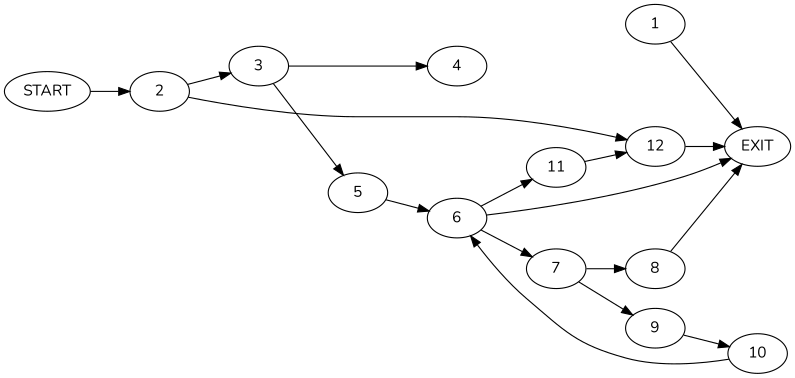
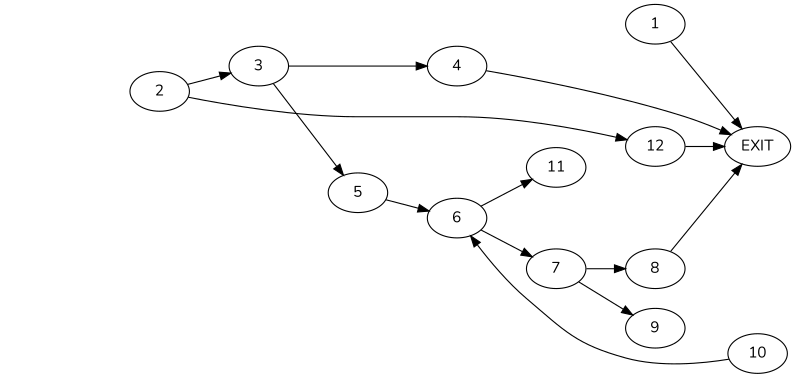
(47, 91) -> none
(600, 158) -> none
(605, 196) -> (605, 95)
(701, 340) -> none
